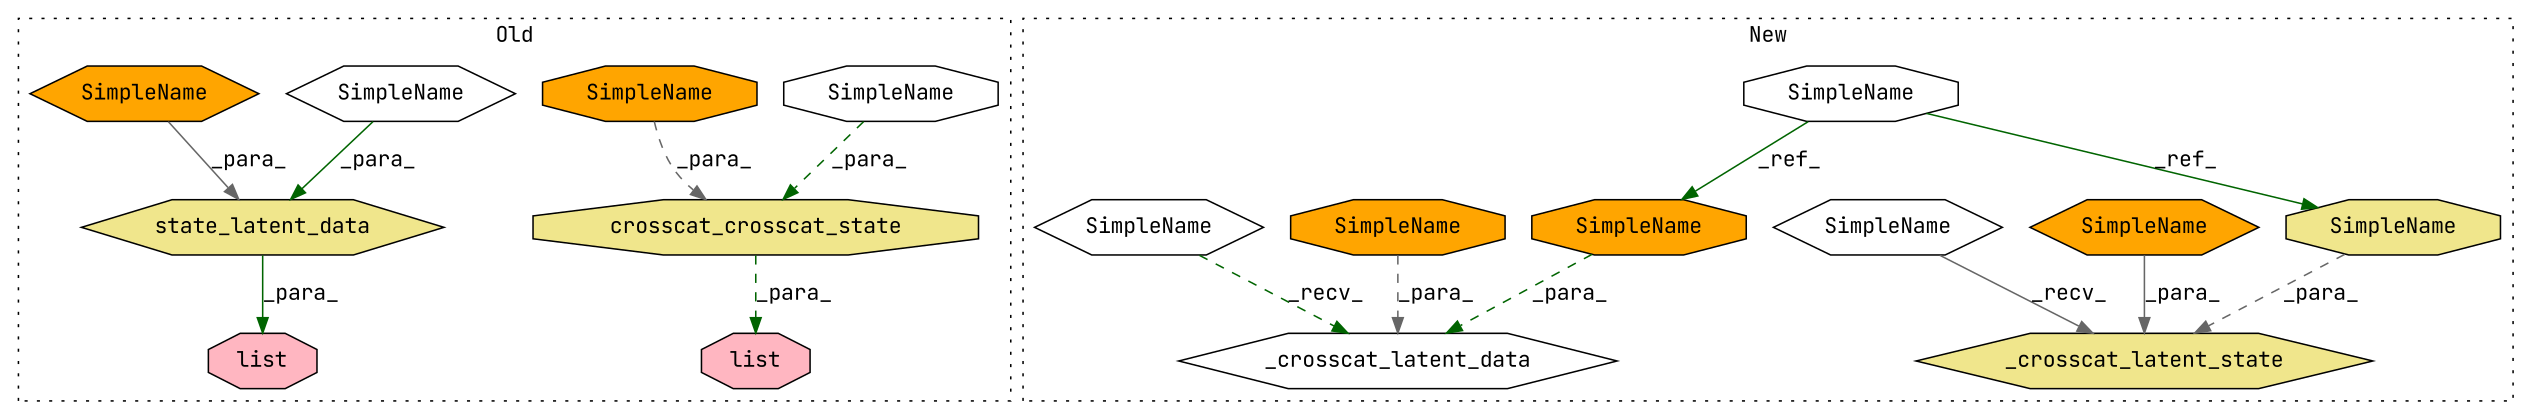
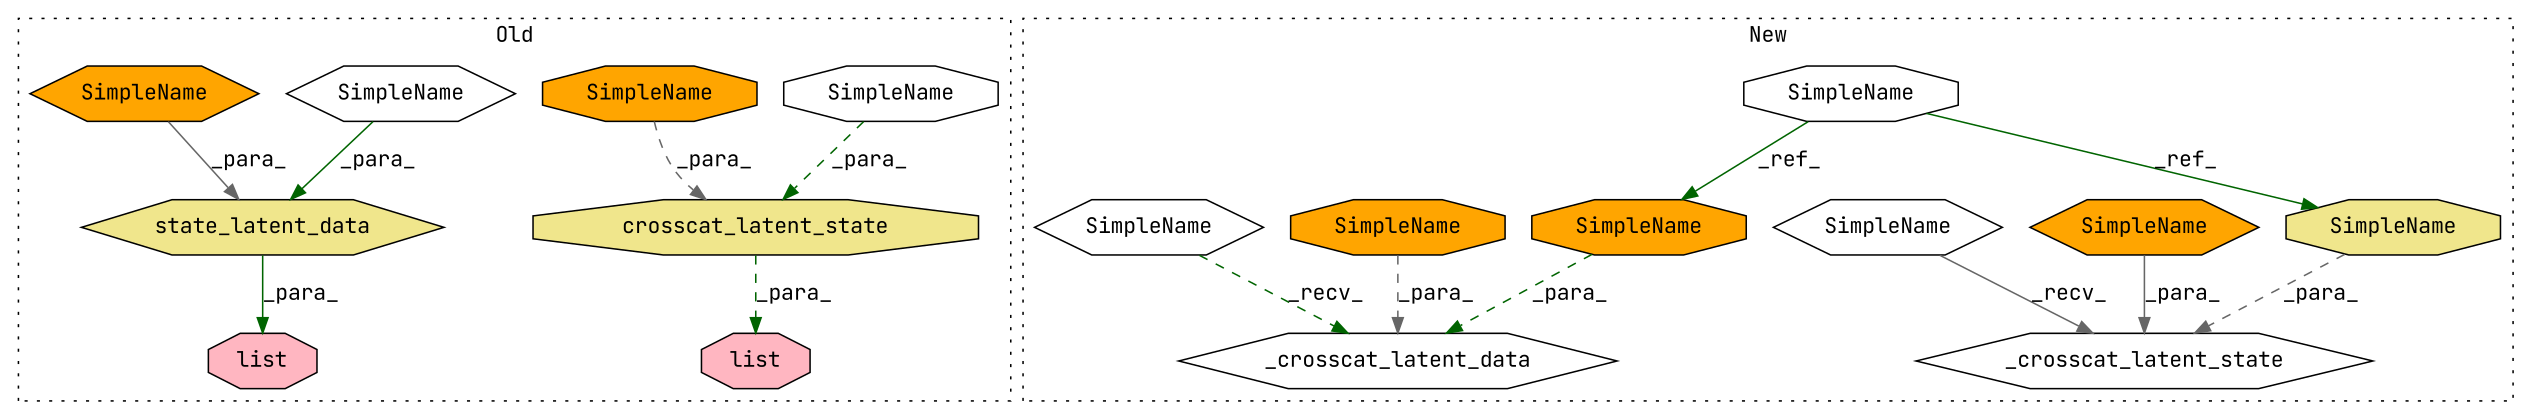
(756, 227) -> (756, 227)
(2144, 361) -> (2144, 361)
